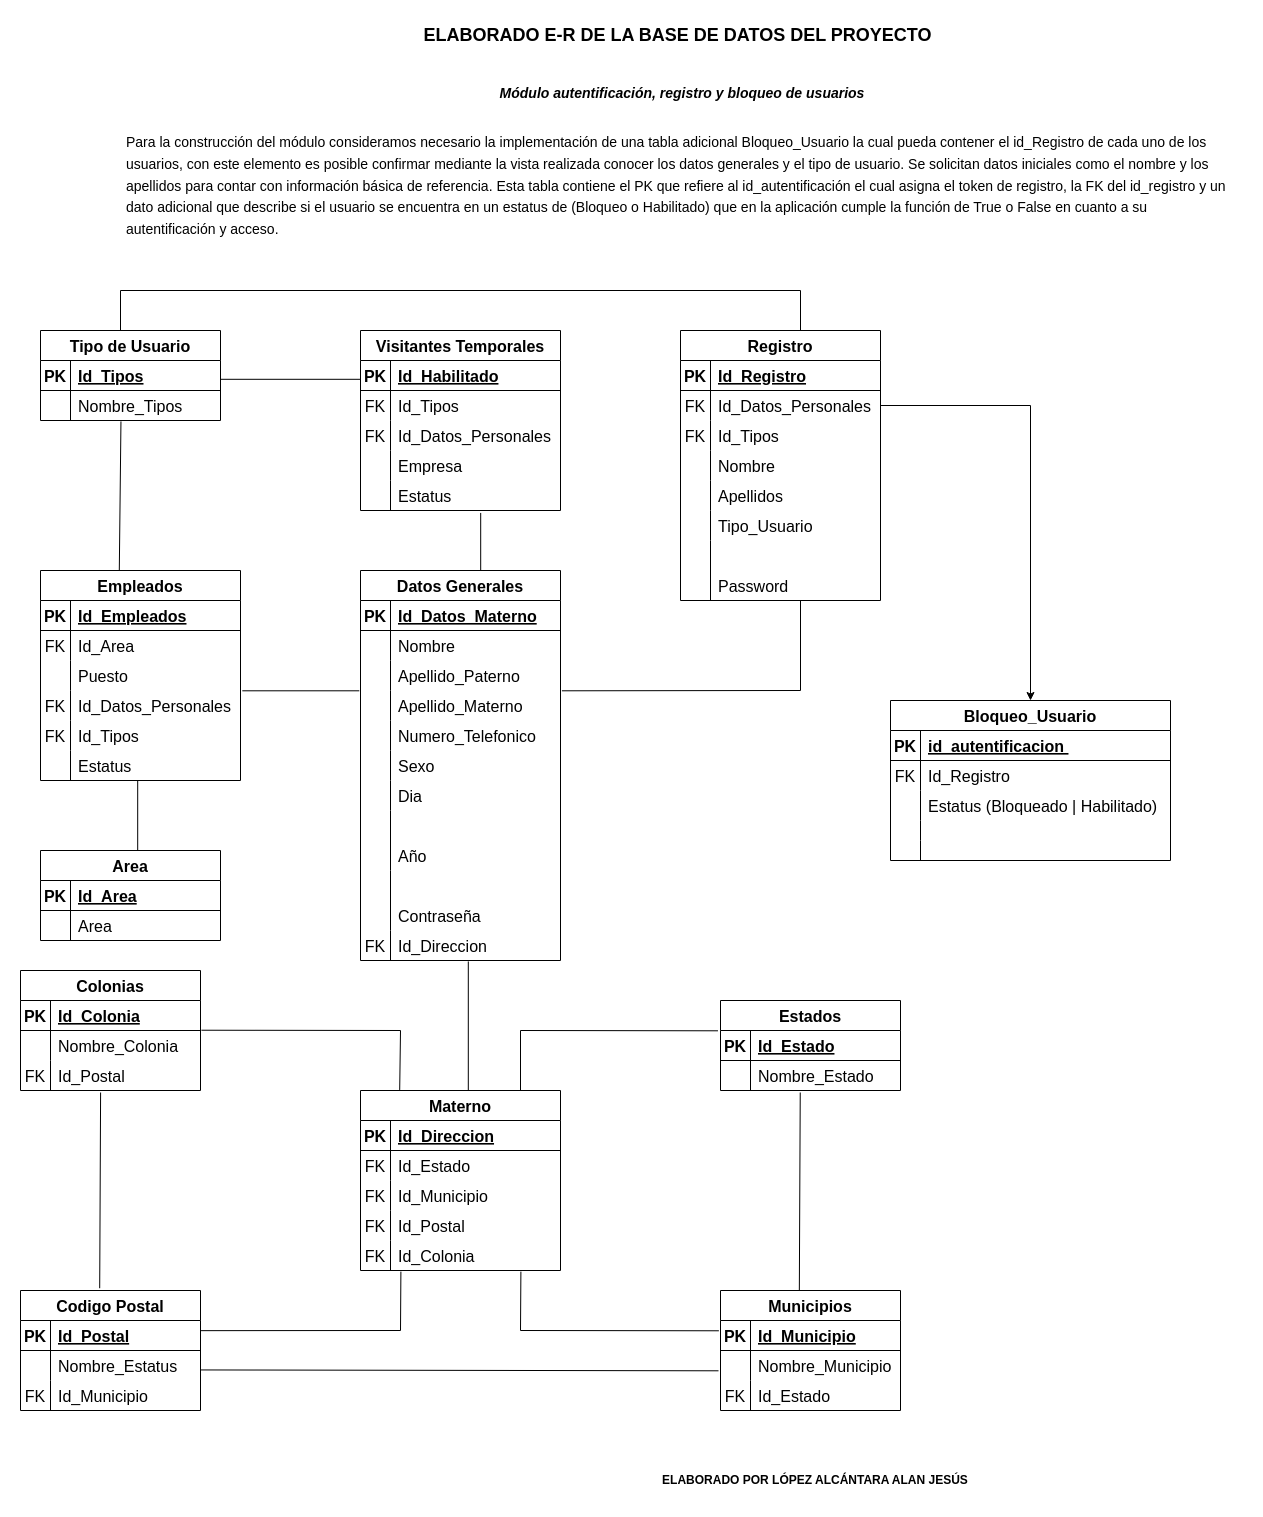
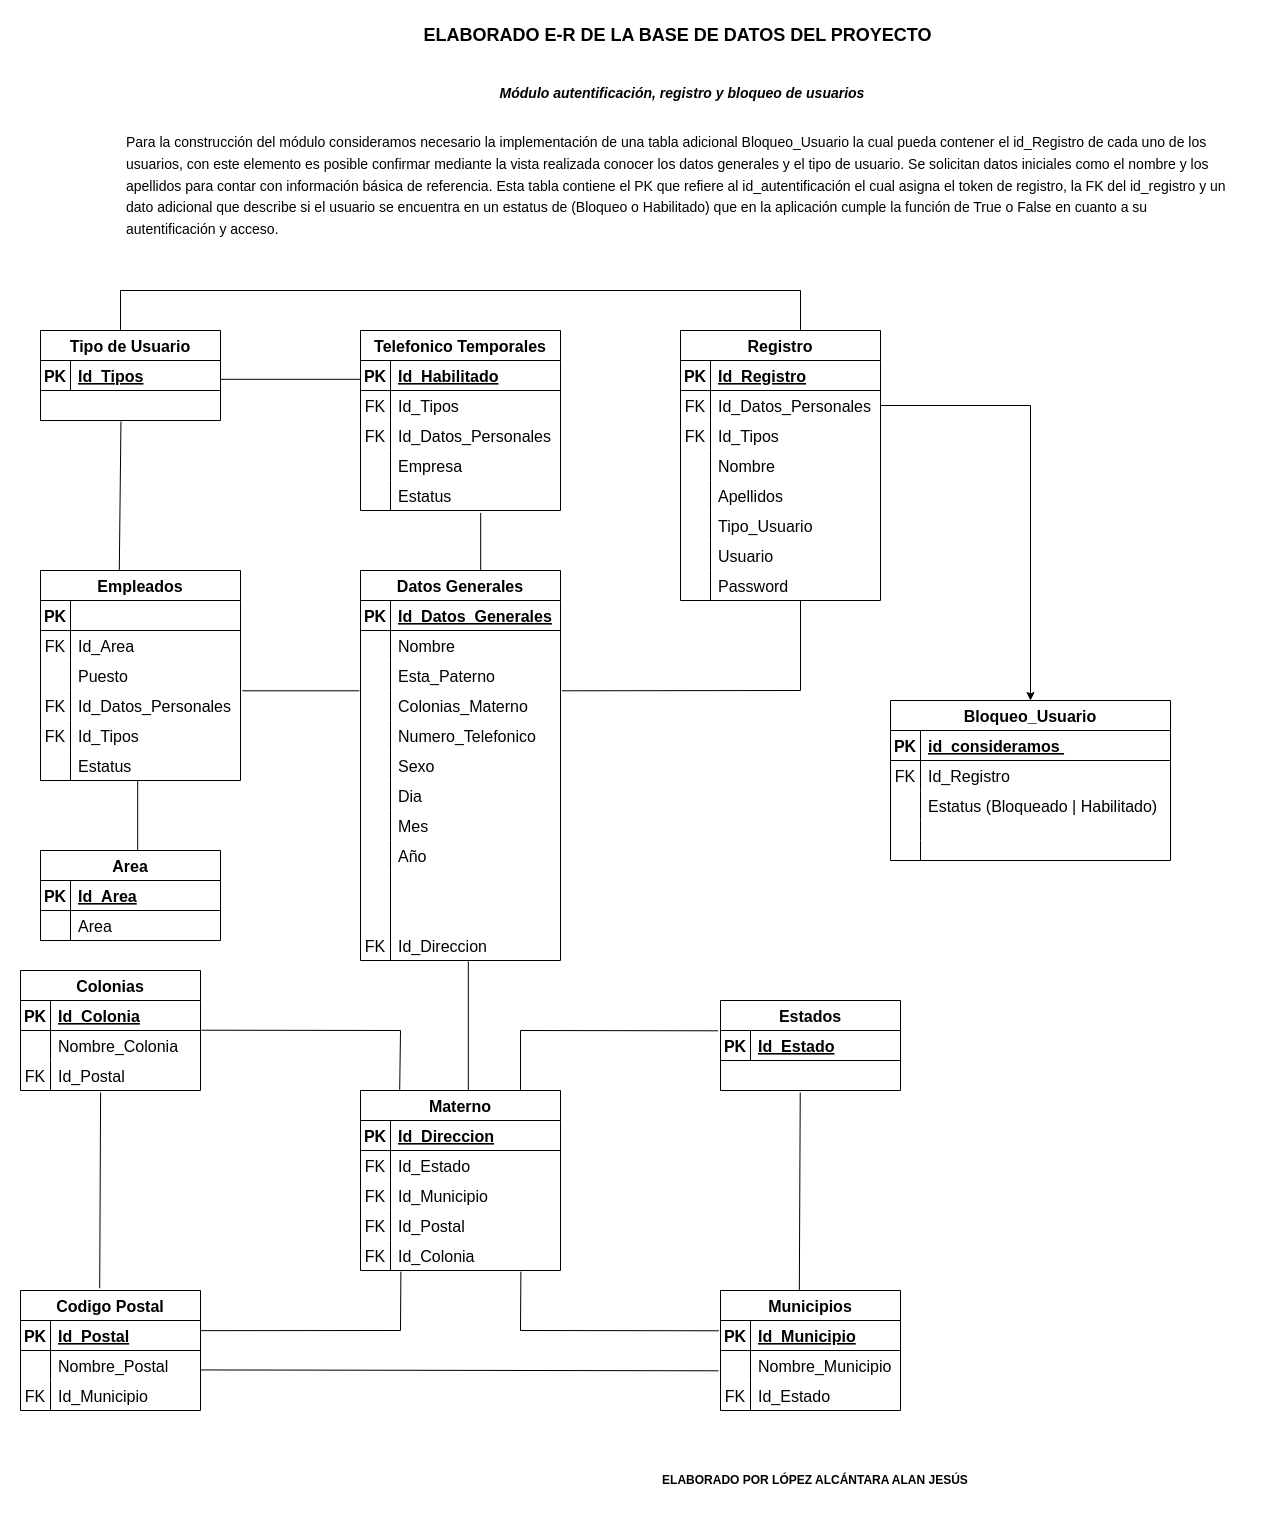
(460, 347) -> (460, 347)
(146, 406) -> none
none -> (796, 556)
(156, 616) -> none
(470, 617) -> (477, 617)
(463, 677) -> (452, 677)
(463, 707) -> (466, 707)
(1000, 747) -> (991, 747)
none -> (476, 826)
(476, 916) -> none
(826, 1076) -> none
(121, 1367) -> (114, 1367)
